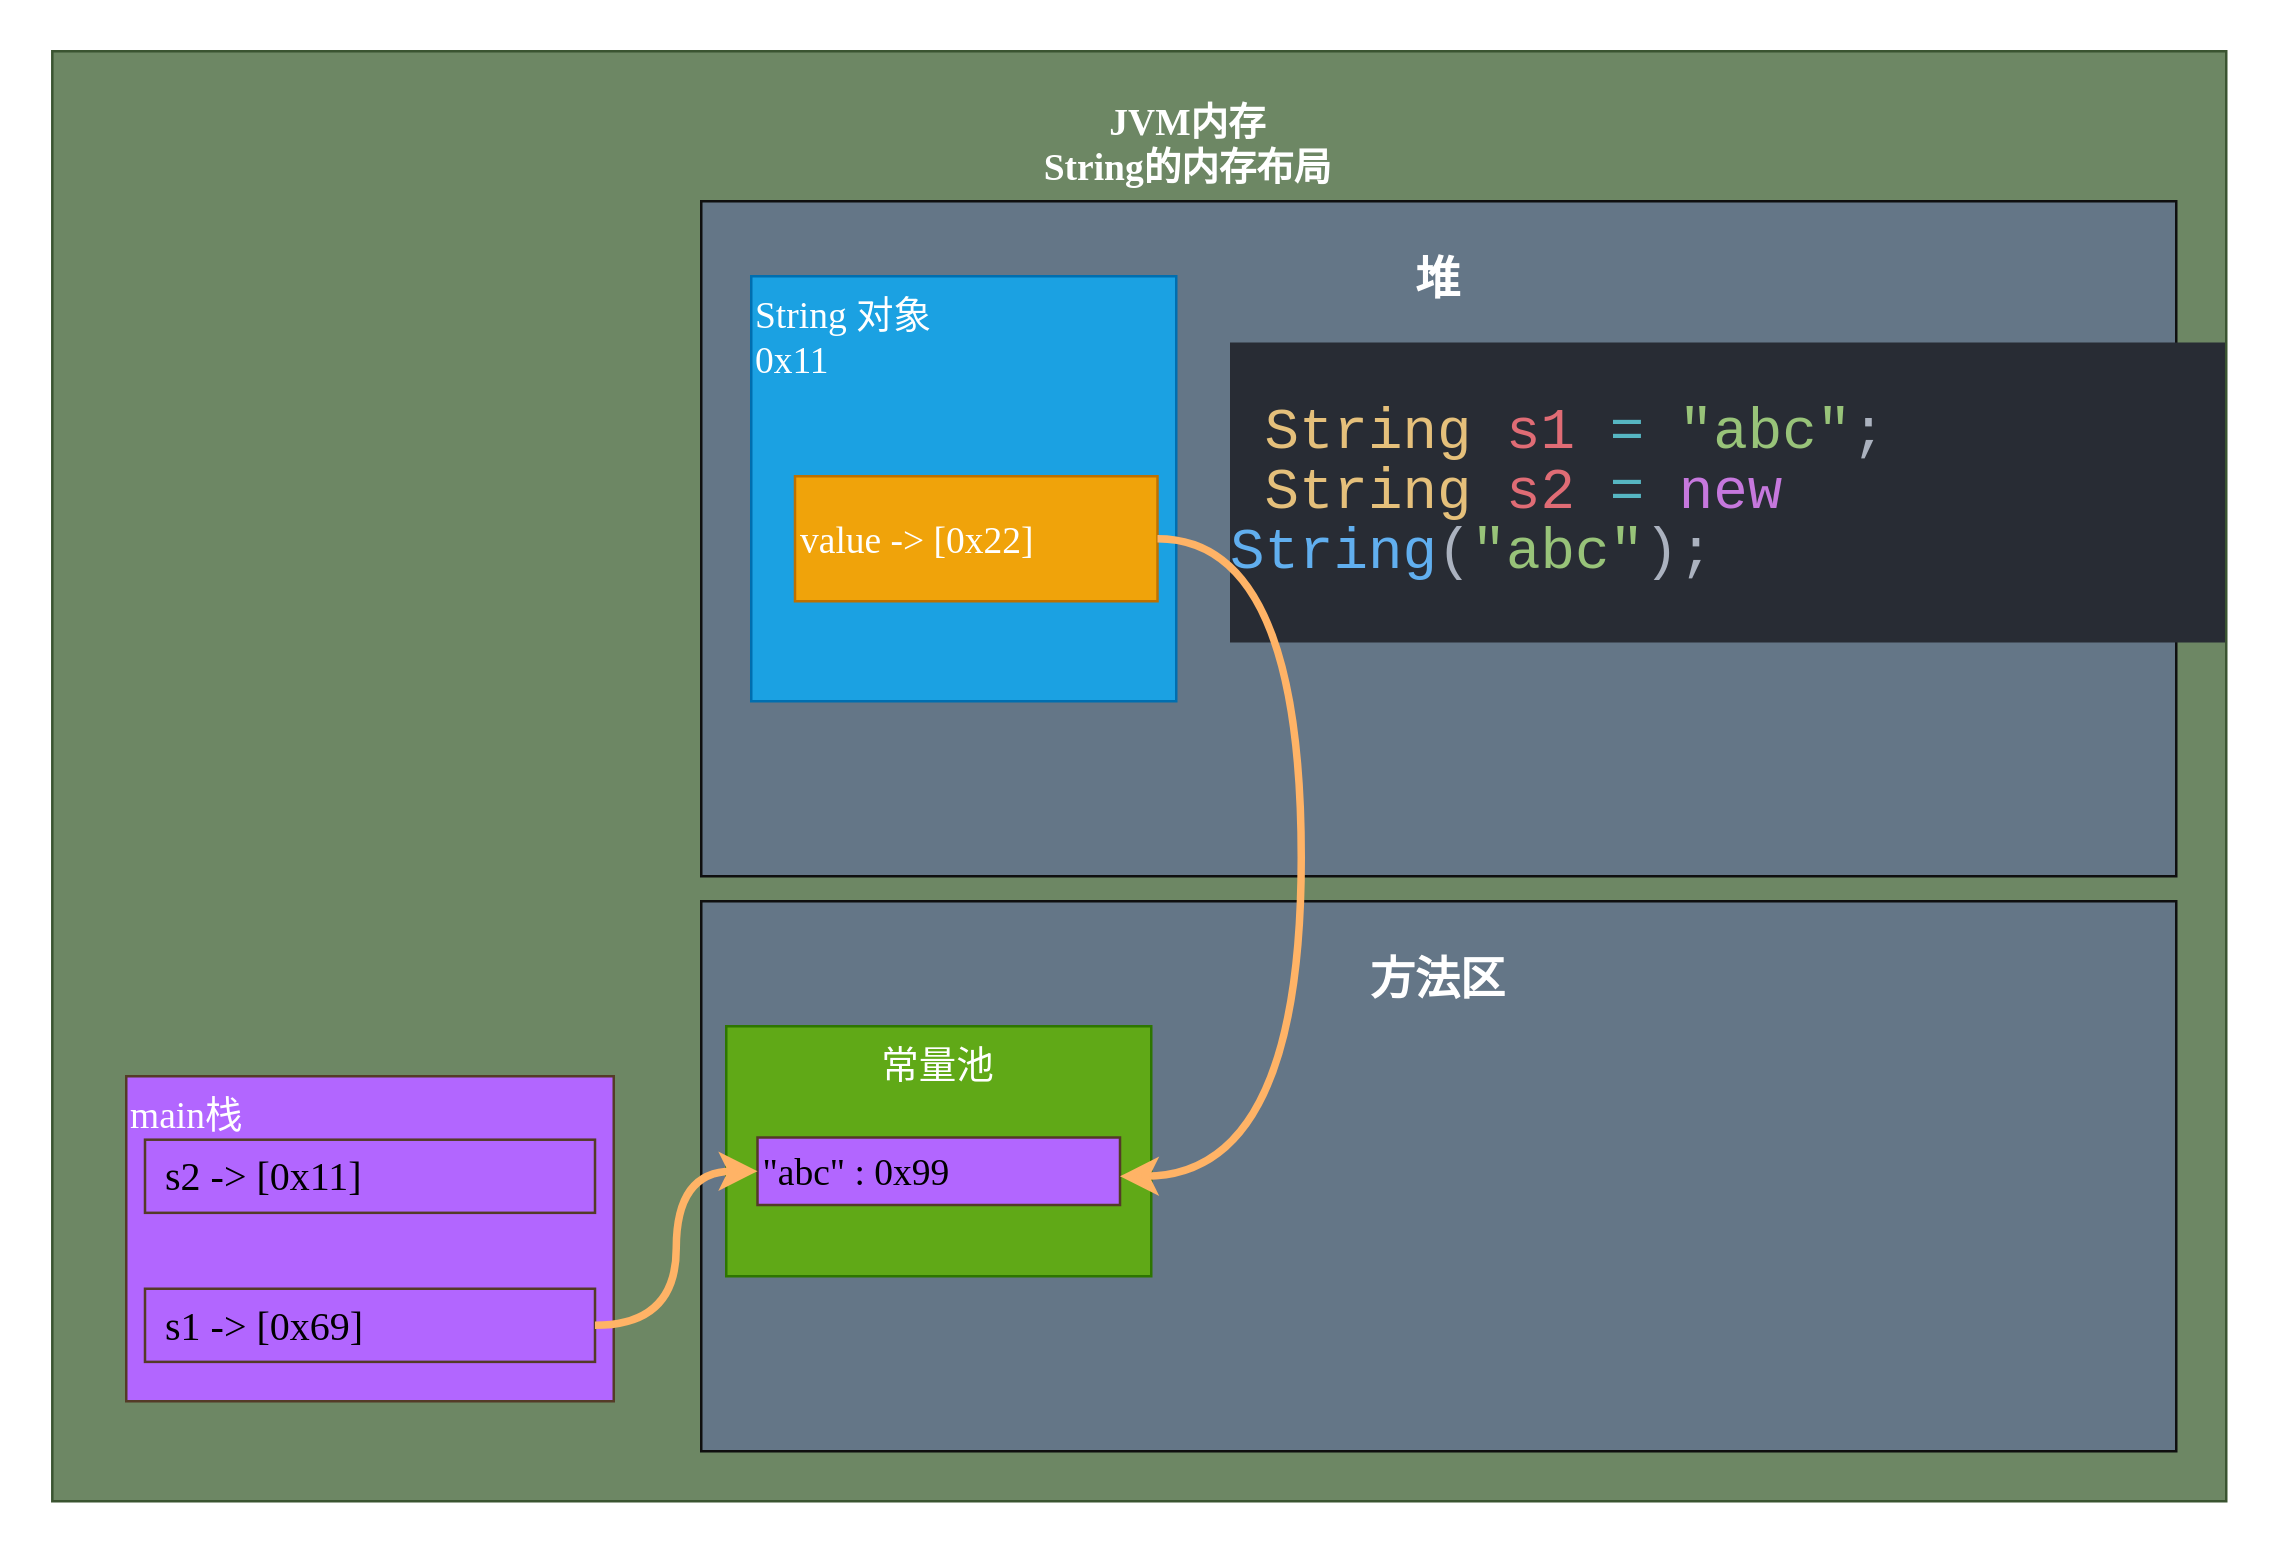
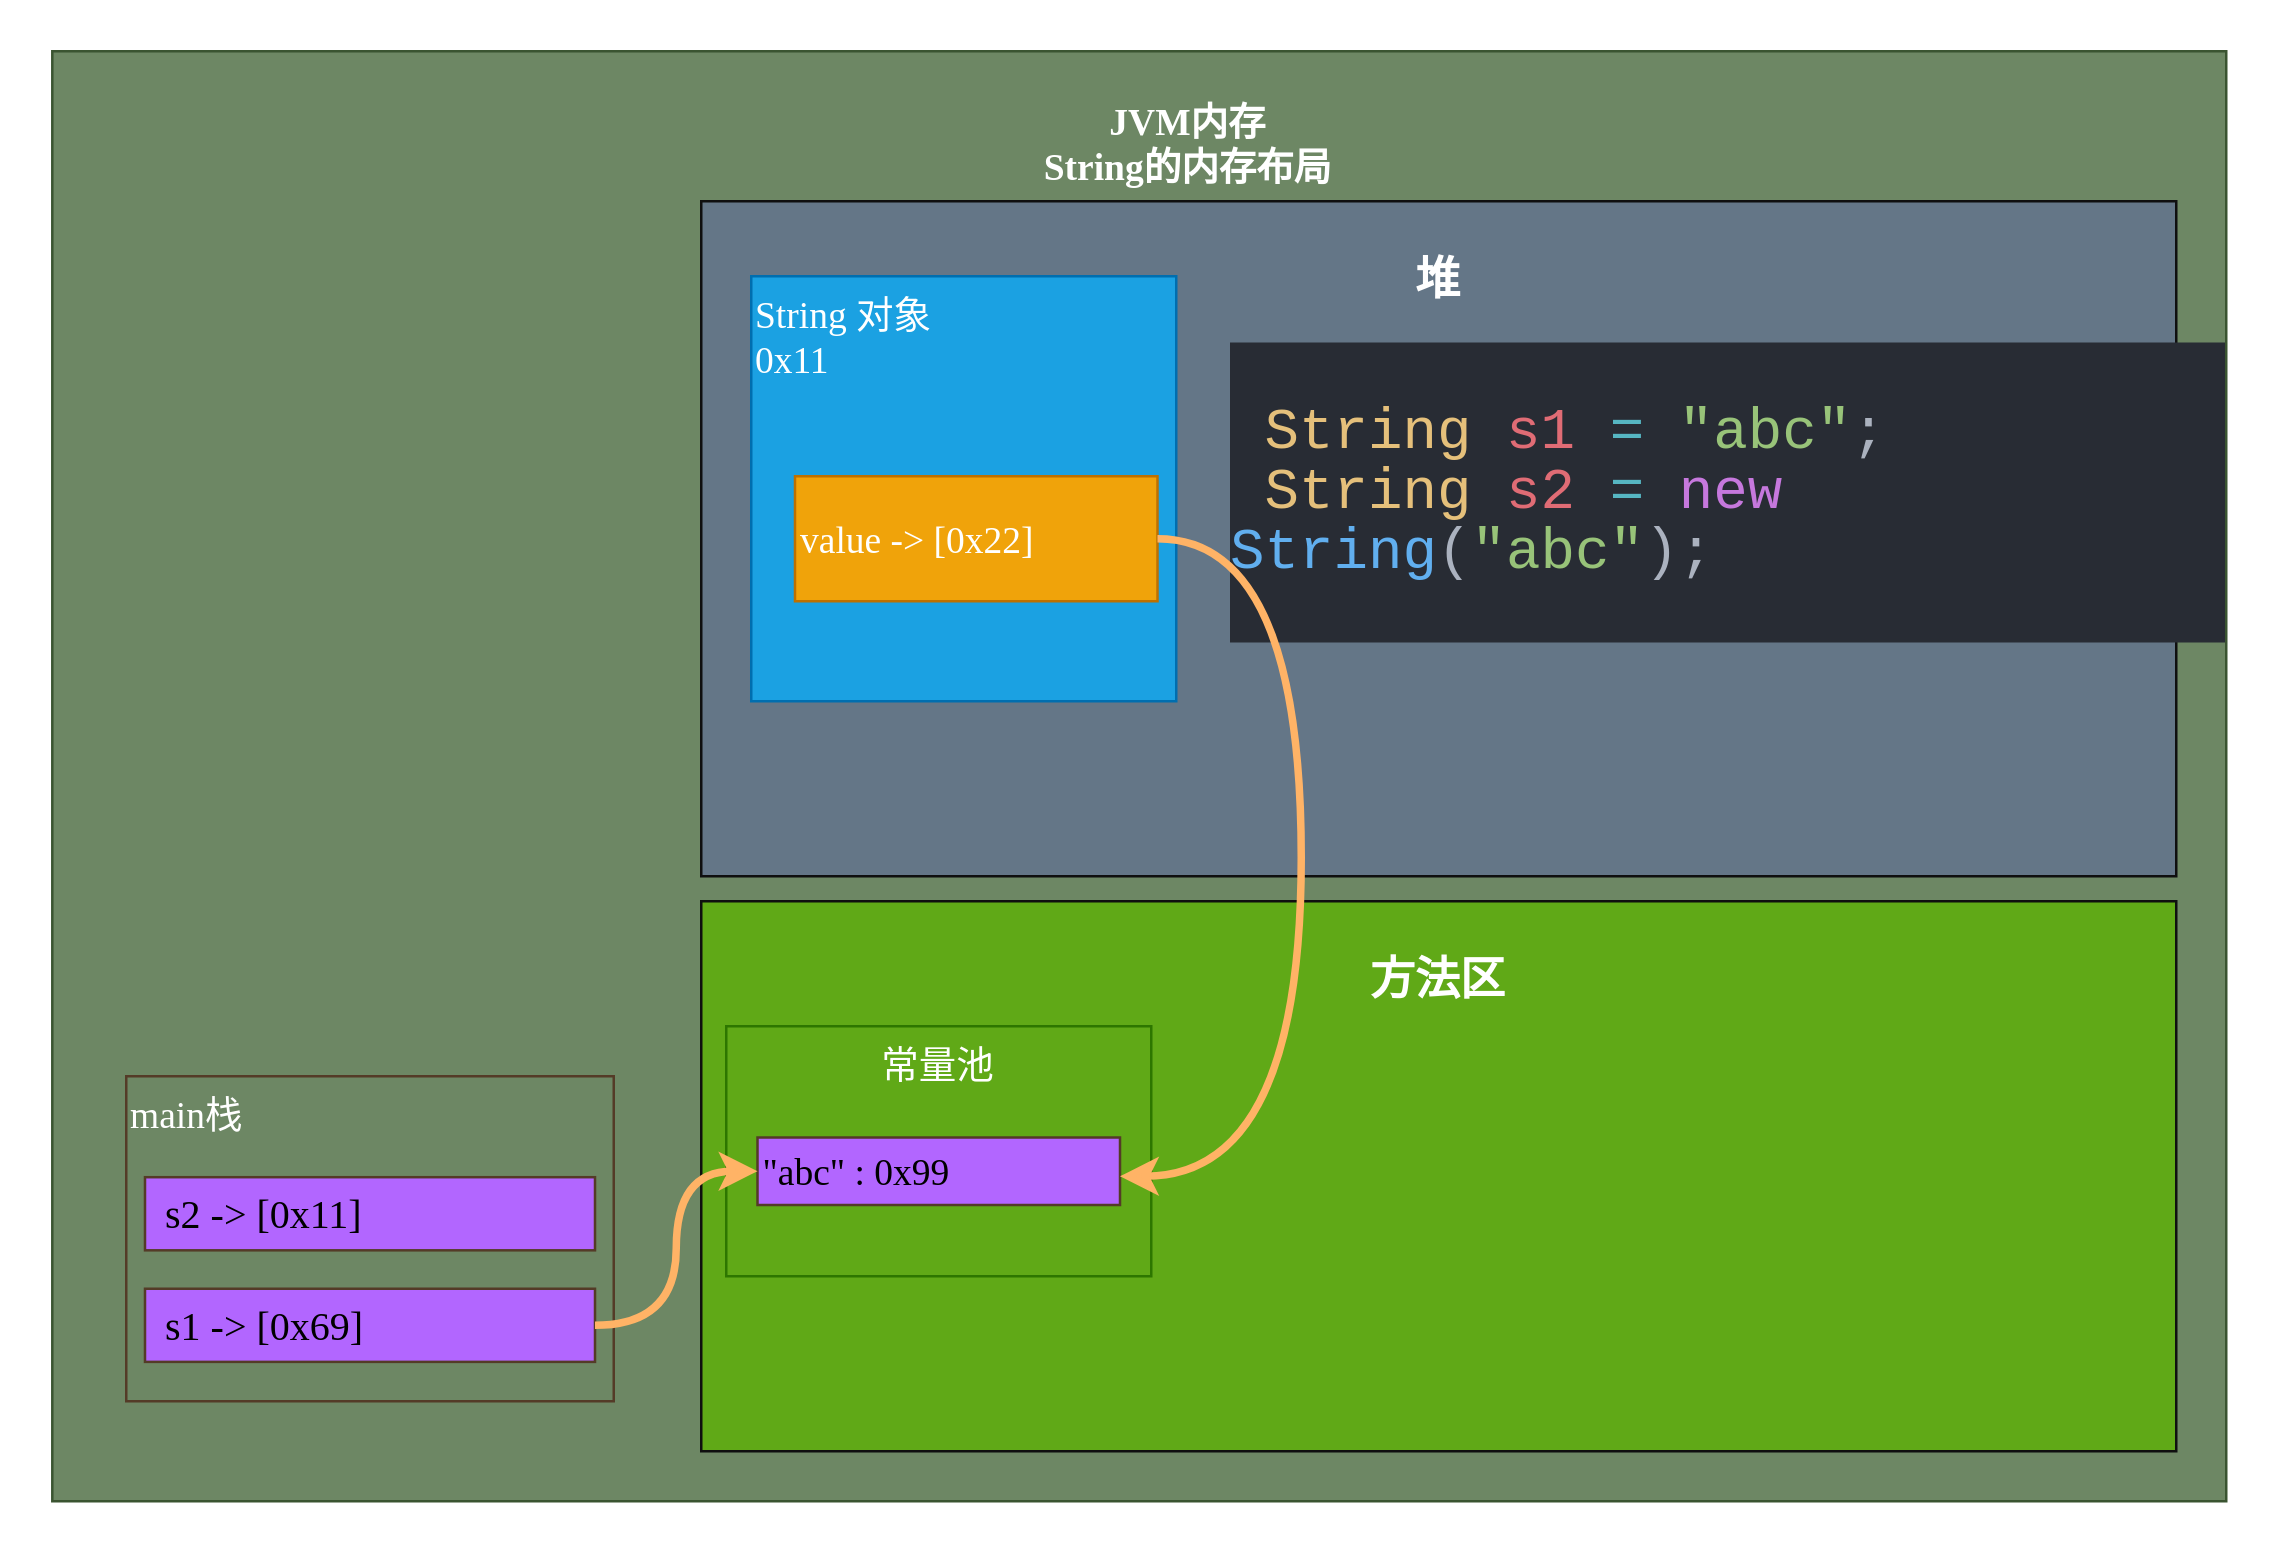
(187, 1116) -> (187, 1116)
(370, 1176) -> (370, 1214)
(1439, 1176) -> (1439, 1176)
